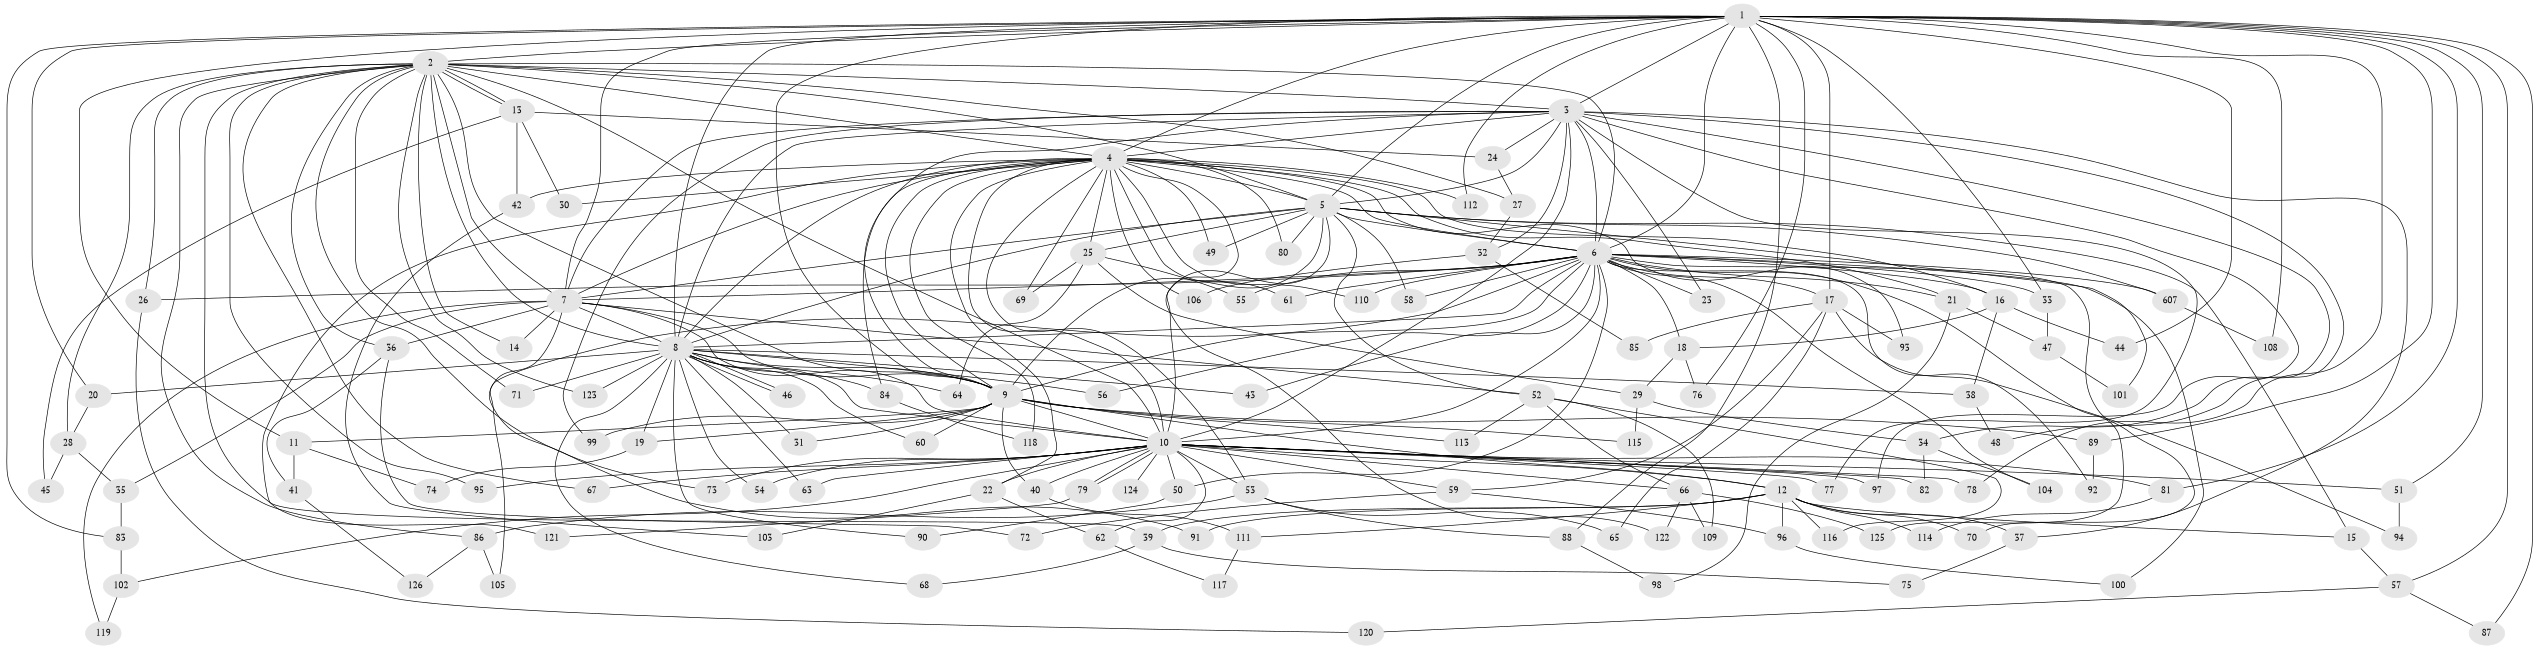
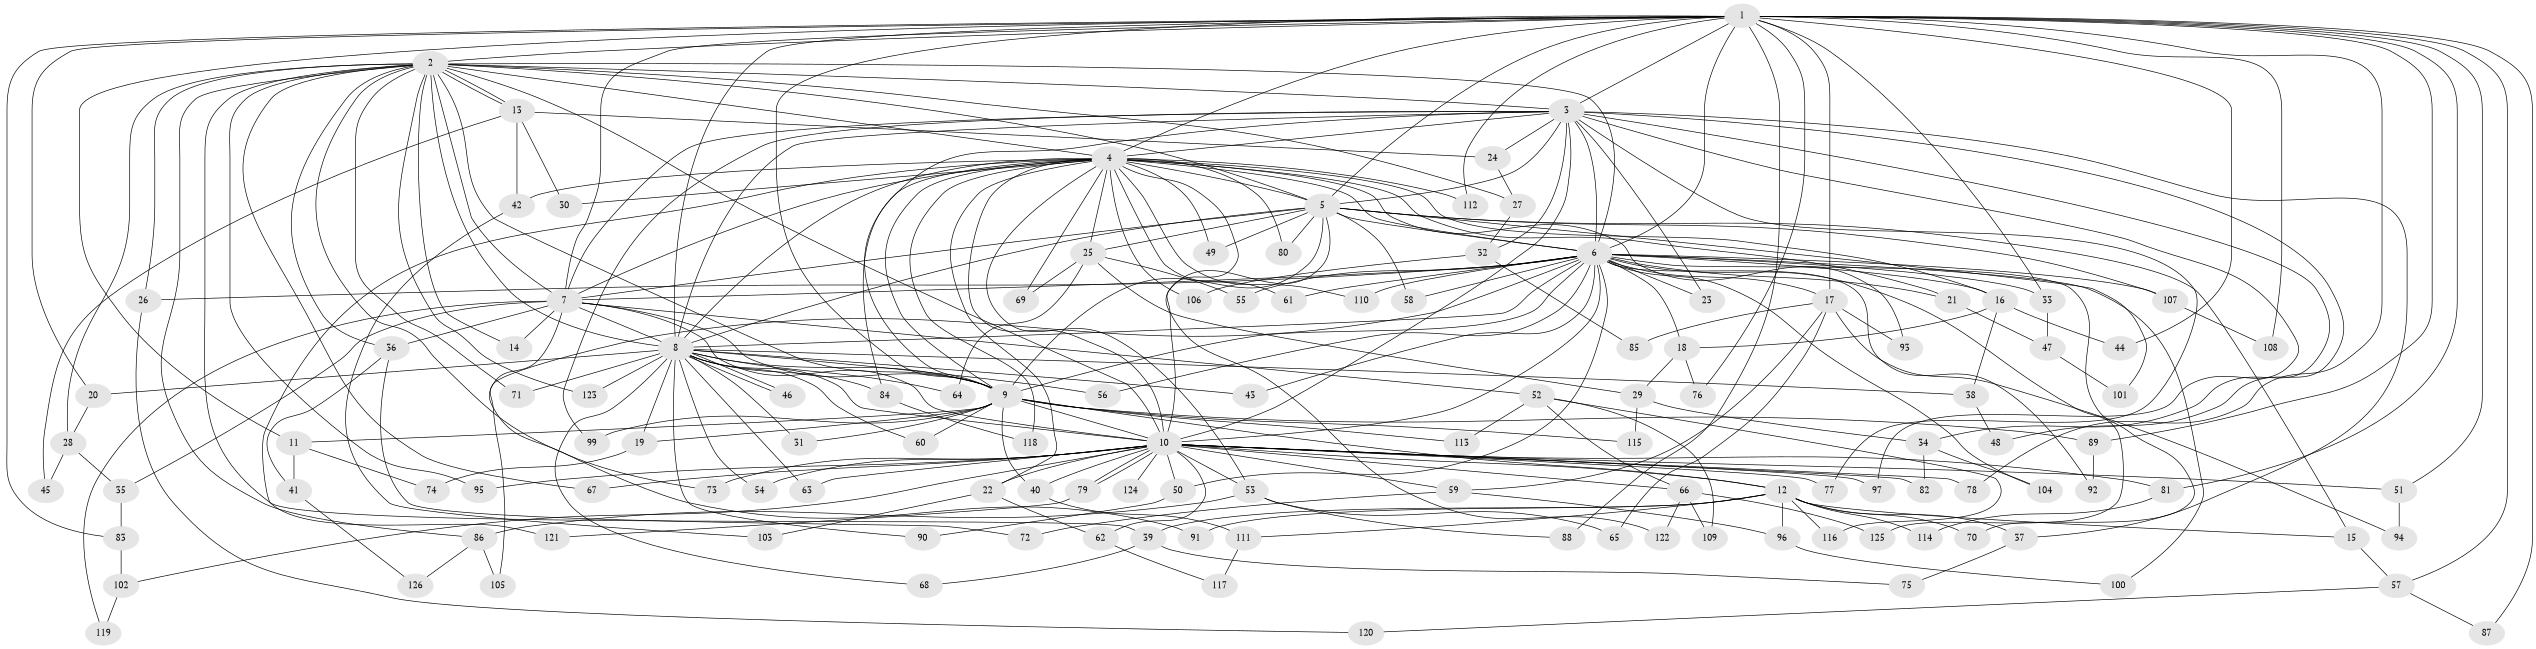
(2170, 301) -> (2170, 301)
(1370, 345) -> none
(1657, 586) -> none
